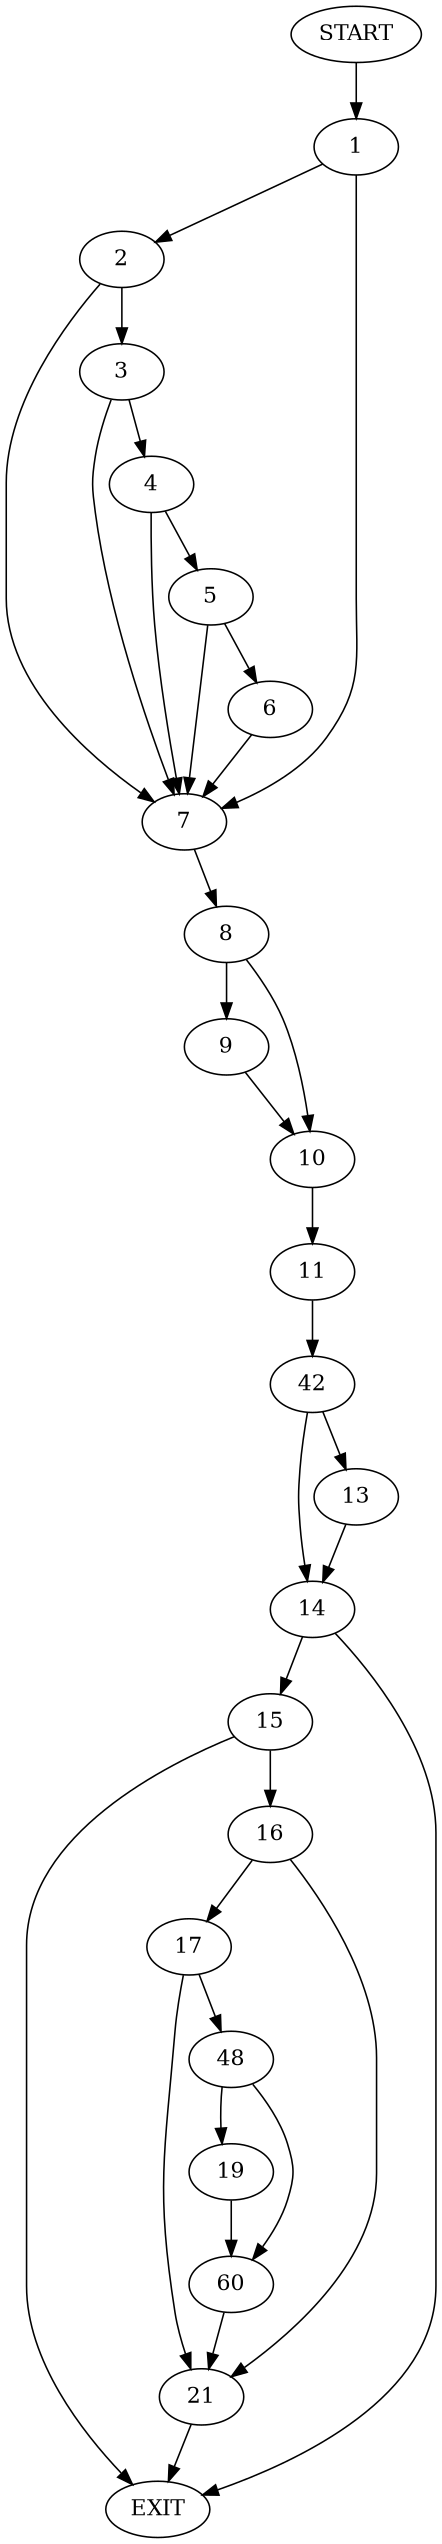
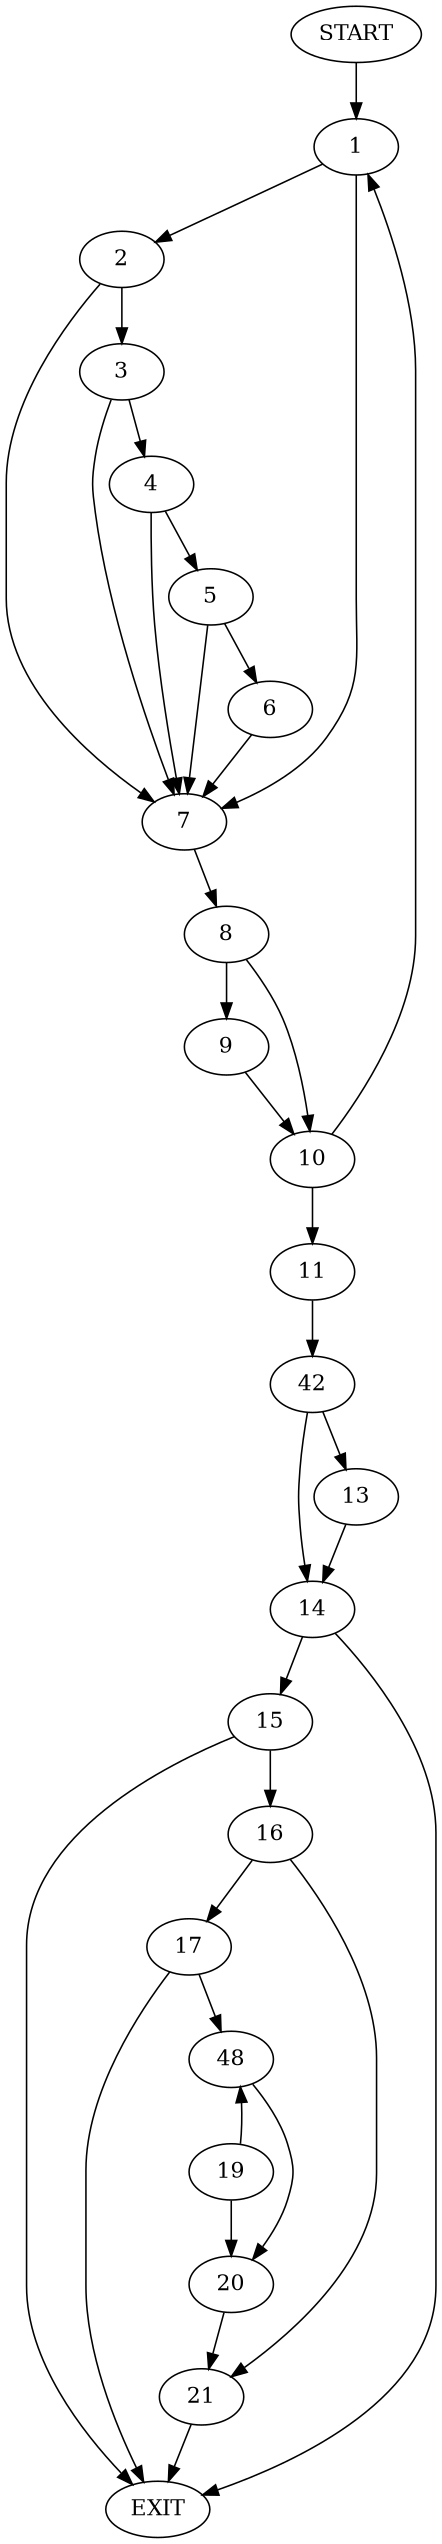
none -> (416, 669)
(221, 2108) -> (242, 2123)
(164, 2165) -> (86, 2214)
(231, 2284) -> (231, 2284)
